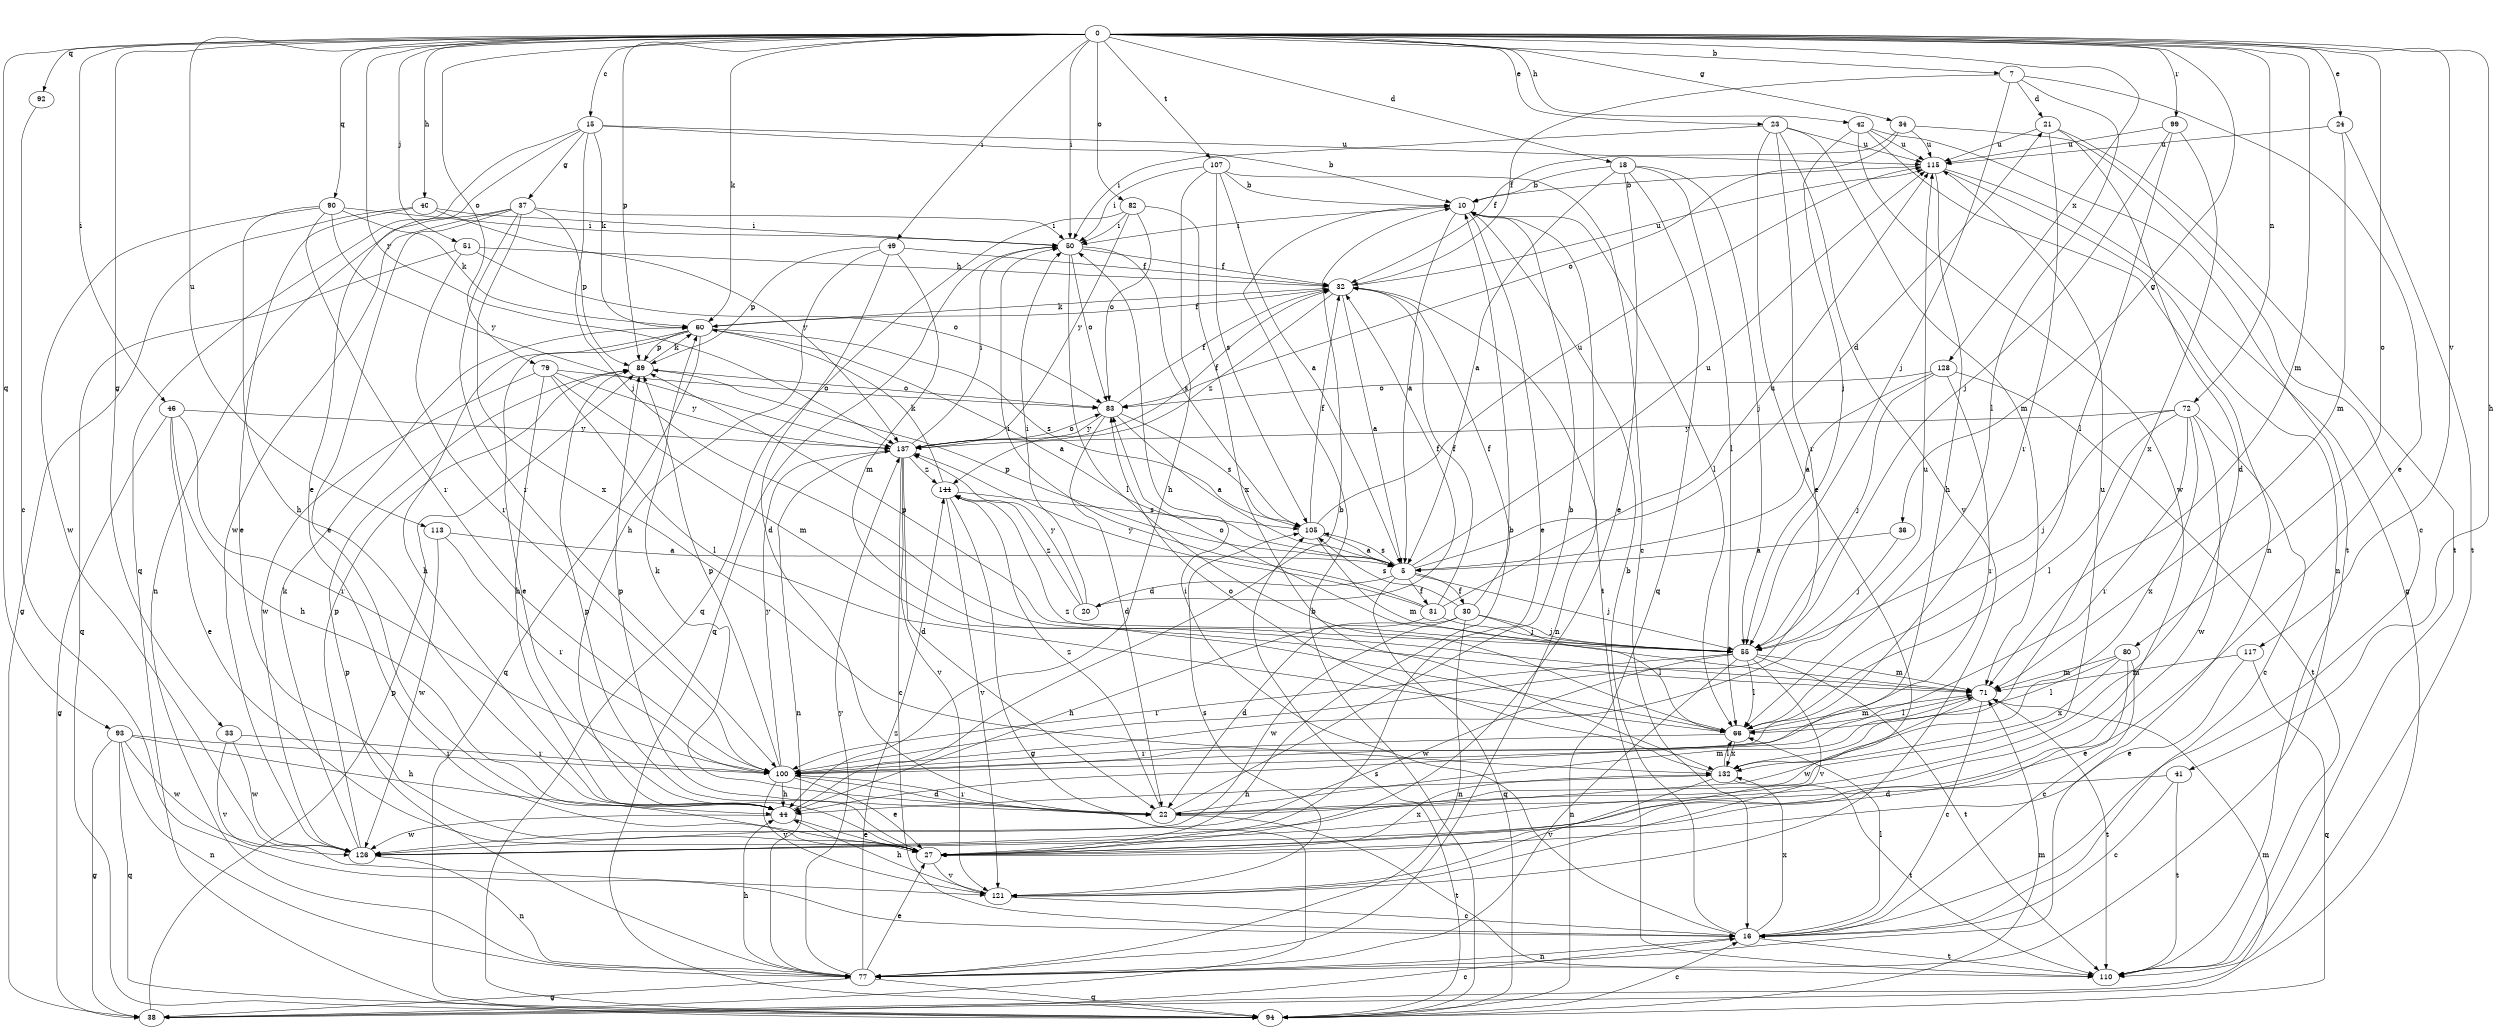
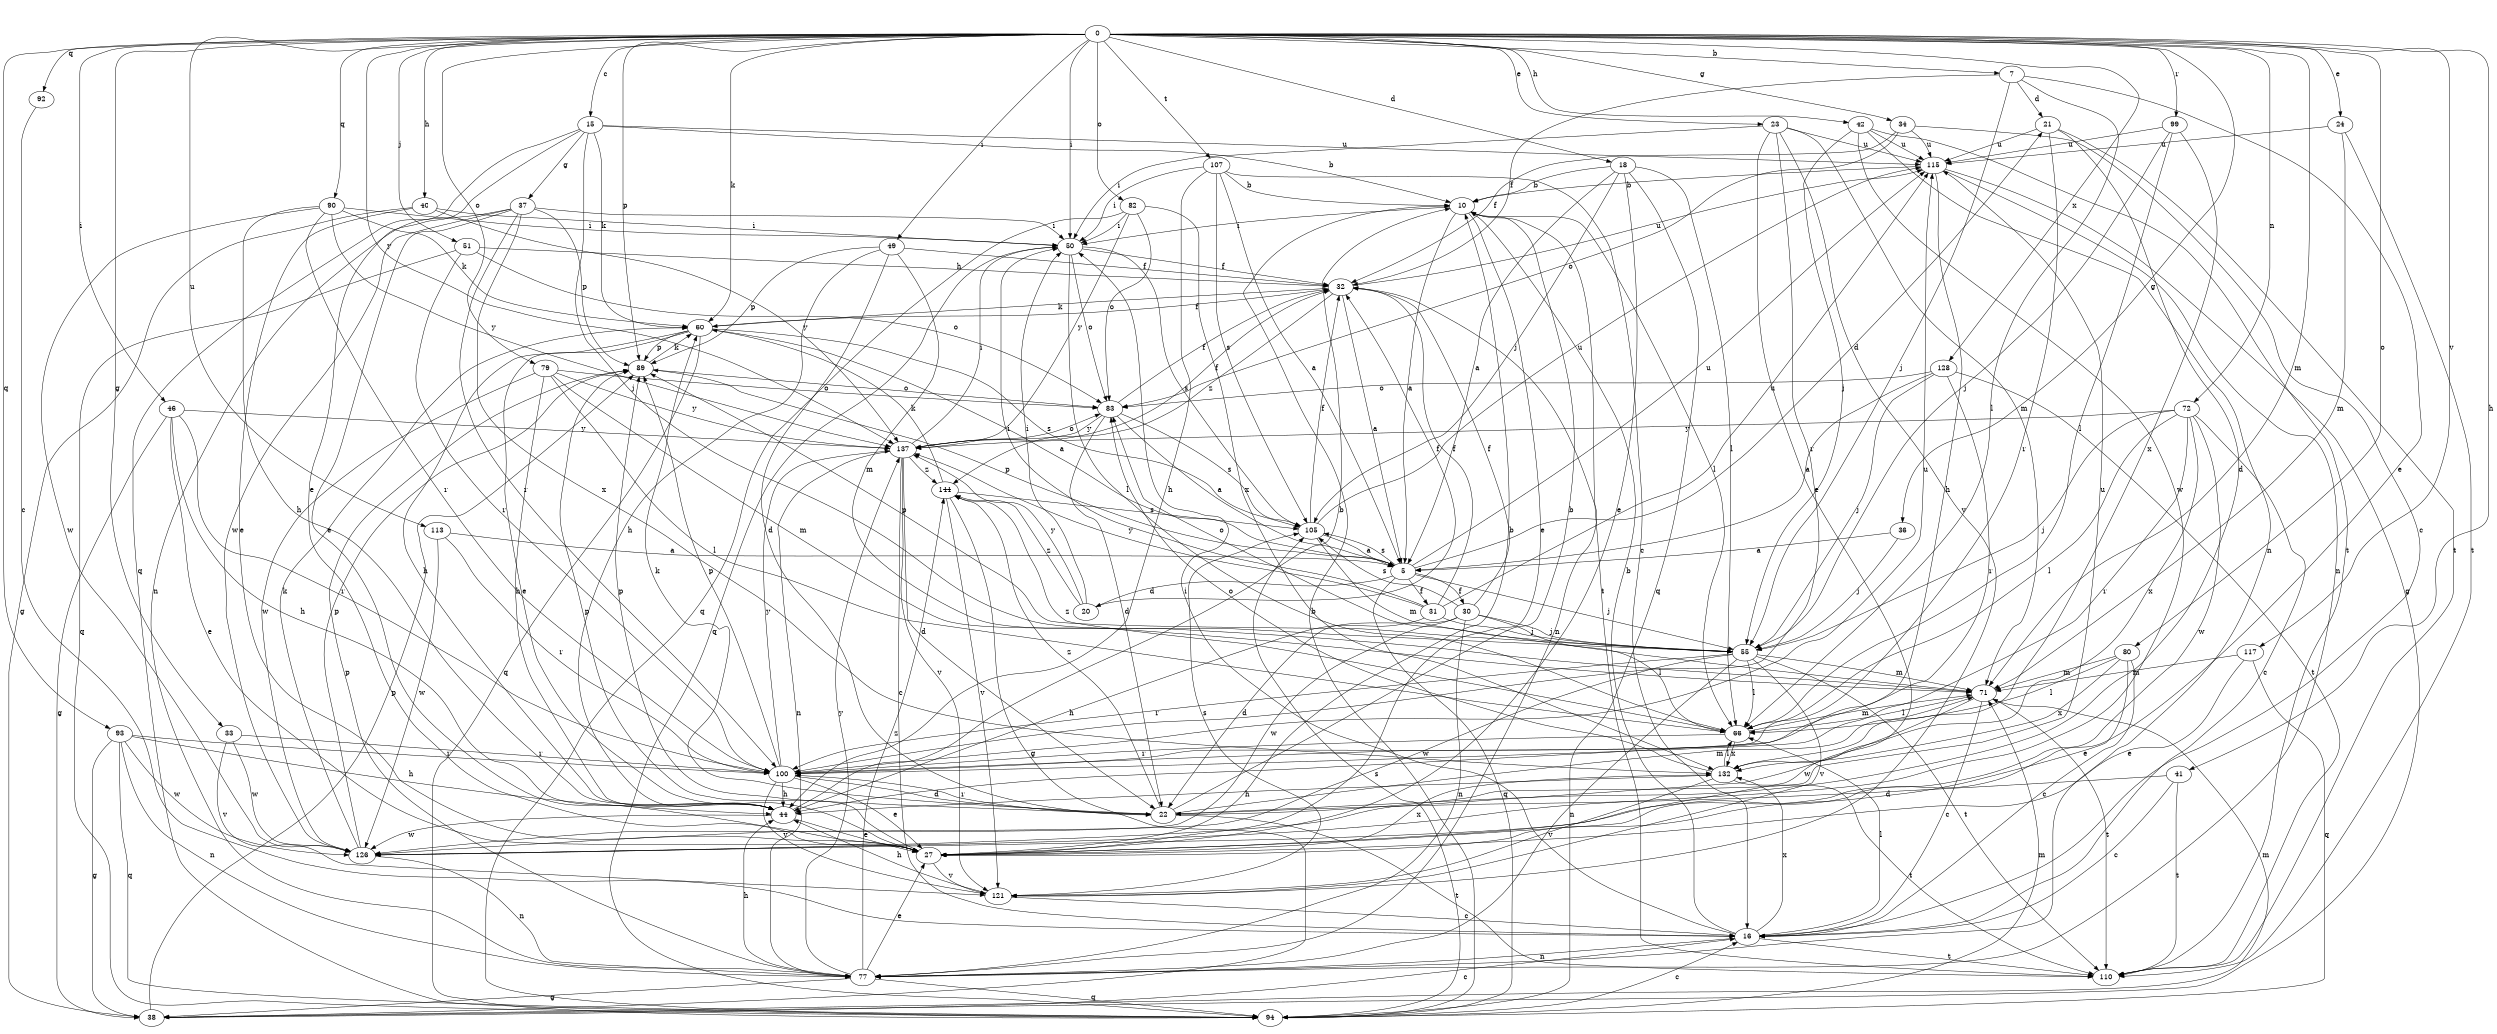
(1754, 375) -> (1495, 373)
